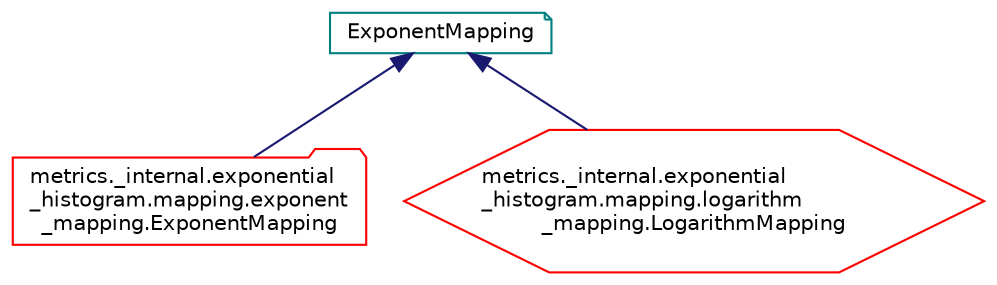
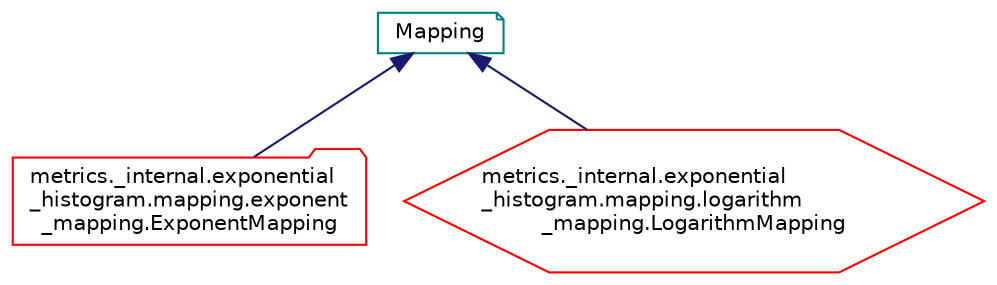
(441, 33) -> (441, 33)
